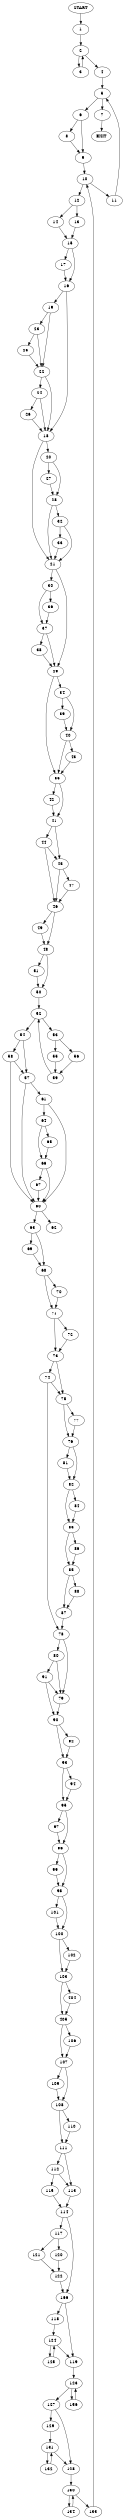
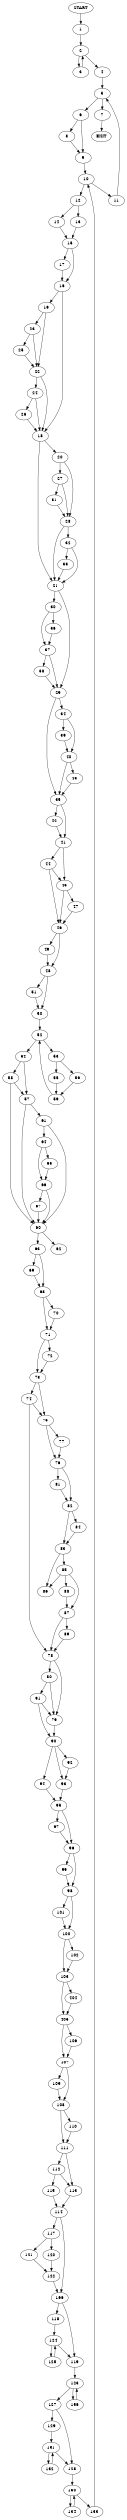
none -> (54, 500)
(75, 1558) -> (56, 1580)
none -> (67, 1634)
(68, 1772) -> (49, 1761)
